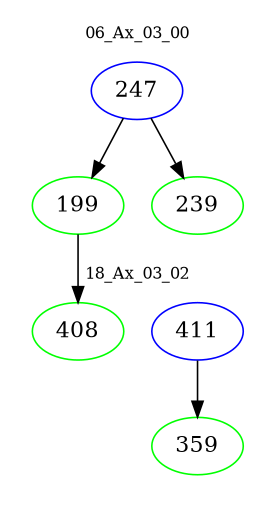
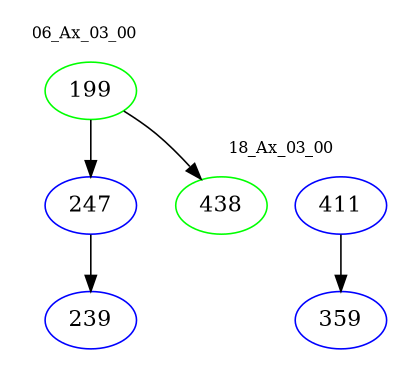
(111, 141) -> (91, 140)
(198, 206) -> (91, 320)
(138, 275) -> (281, 149)
(78, 331) -> (221, 206)
(198, 446) -> (341, 320)
